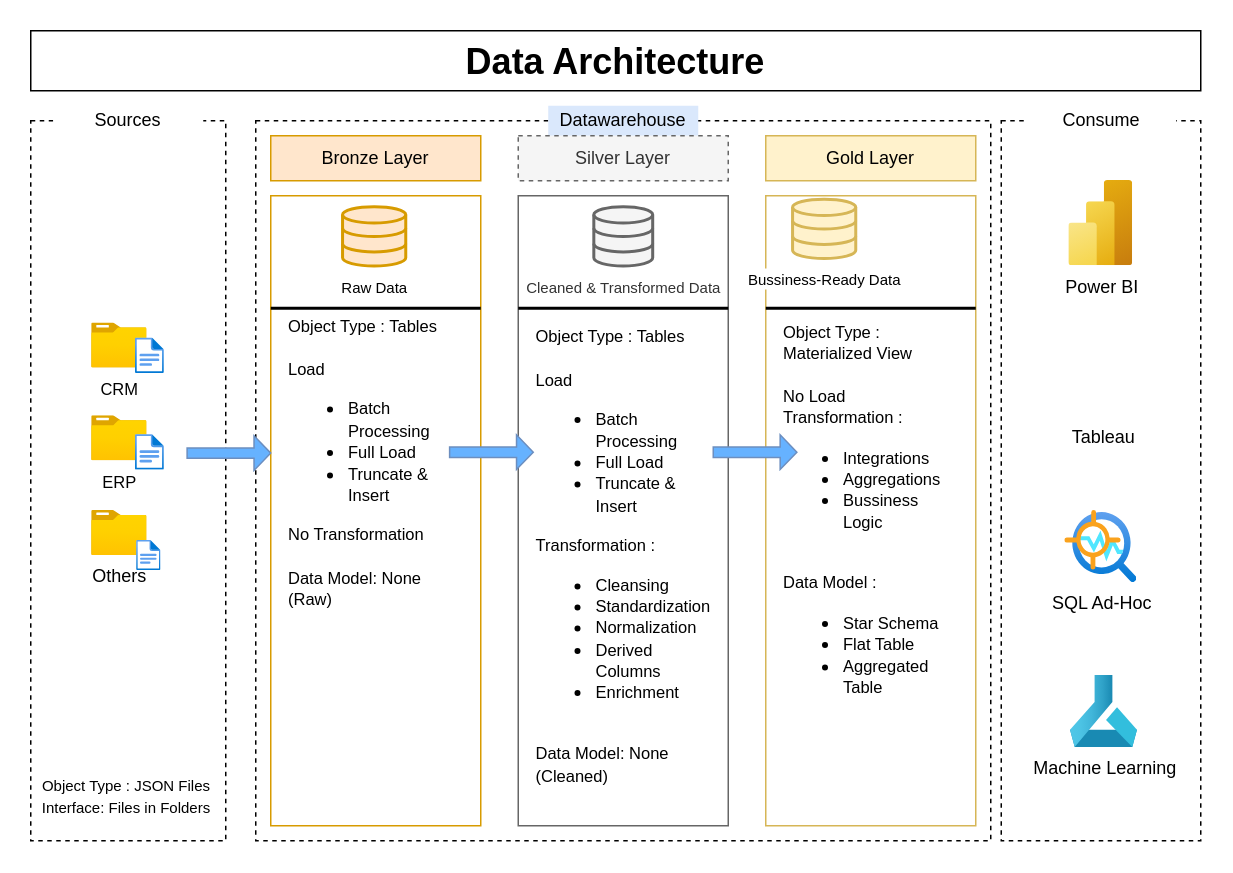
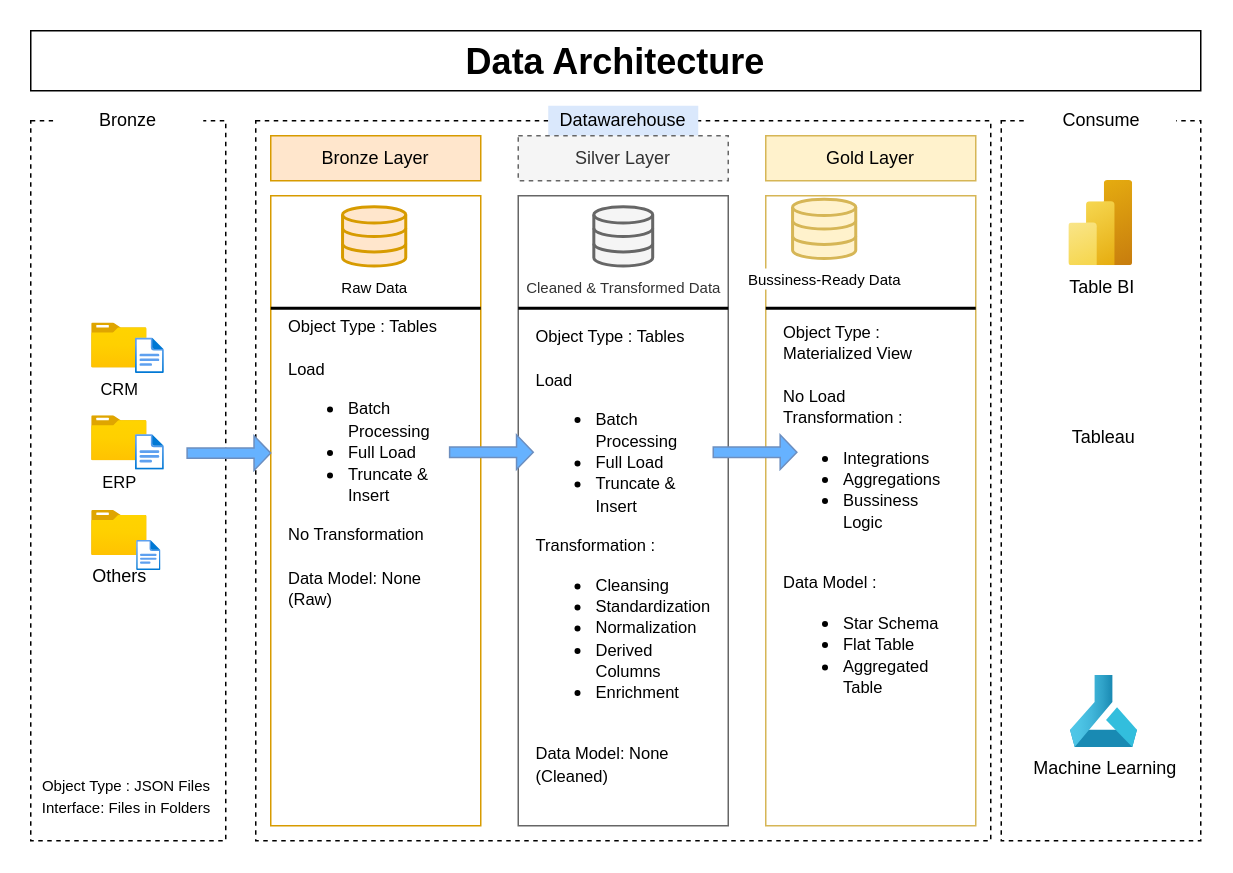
(128, 121) -> (128, 121)
(1103, 288) -> (1103, 288)
(1101, 547) -> none
